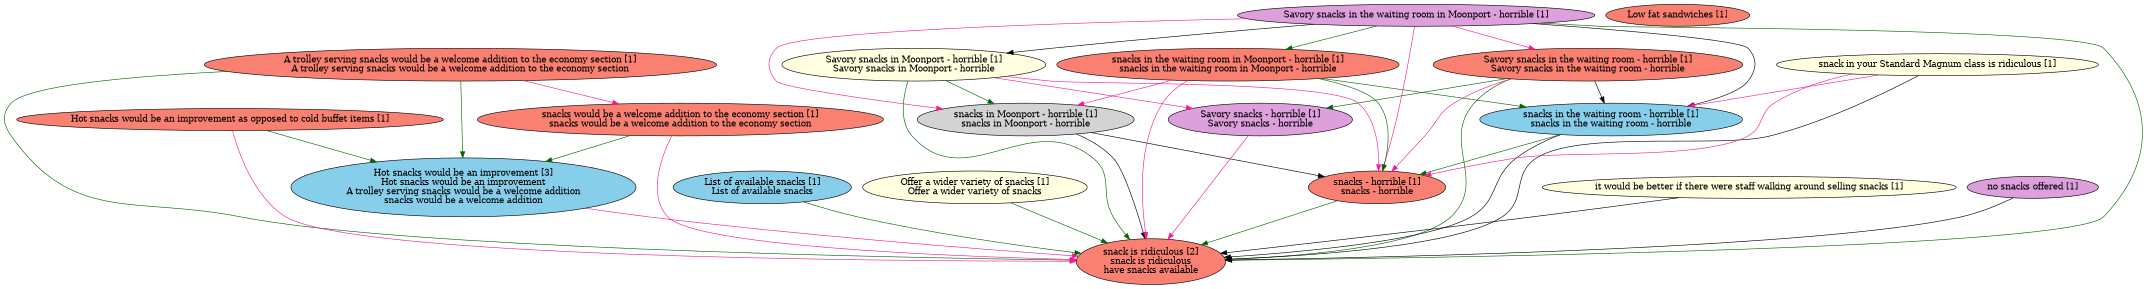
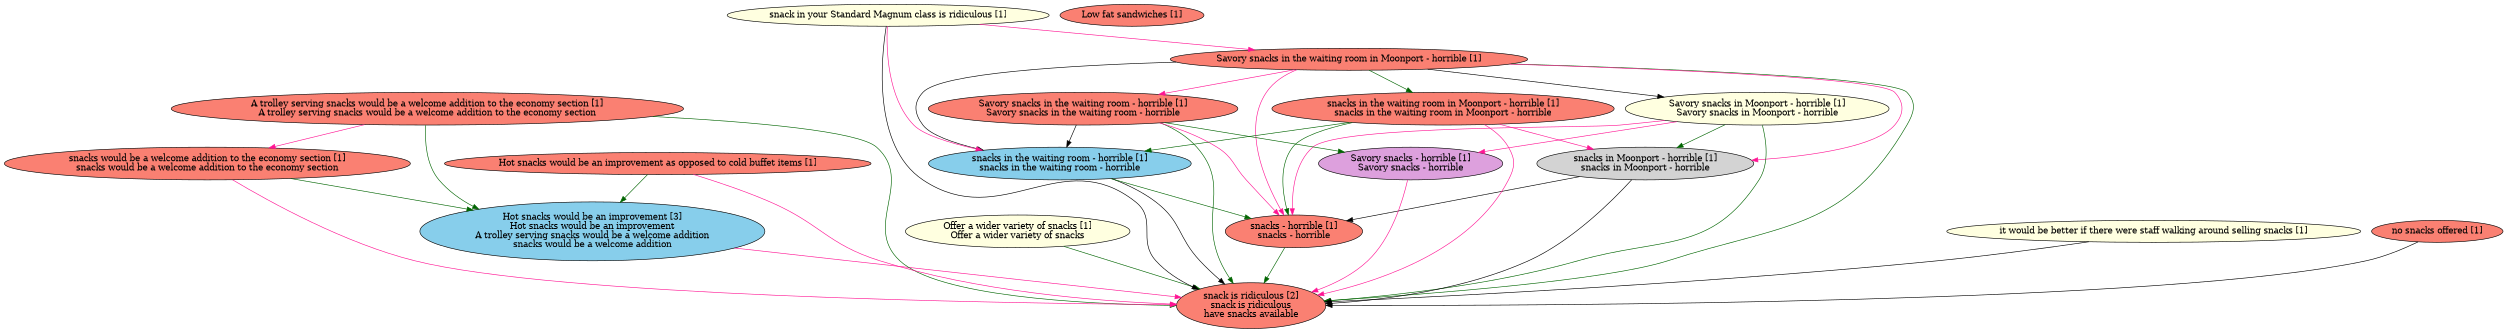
(1416, 15) -> (1349, 59)
(1653, 152) -> (1114, 37)
(762, 187) -> none
(2033, 187) -> (2437, 231)
